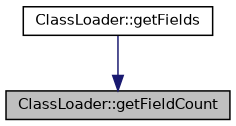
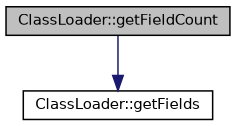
(118, 56) -> (118, 56)
